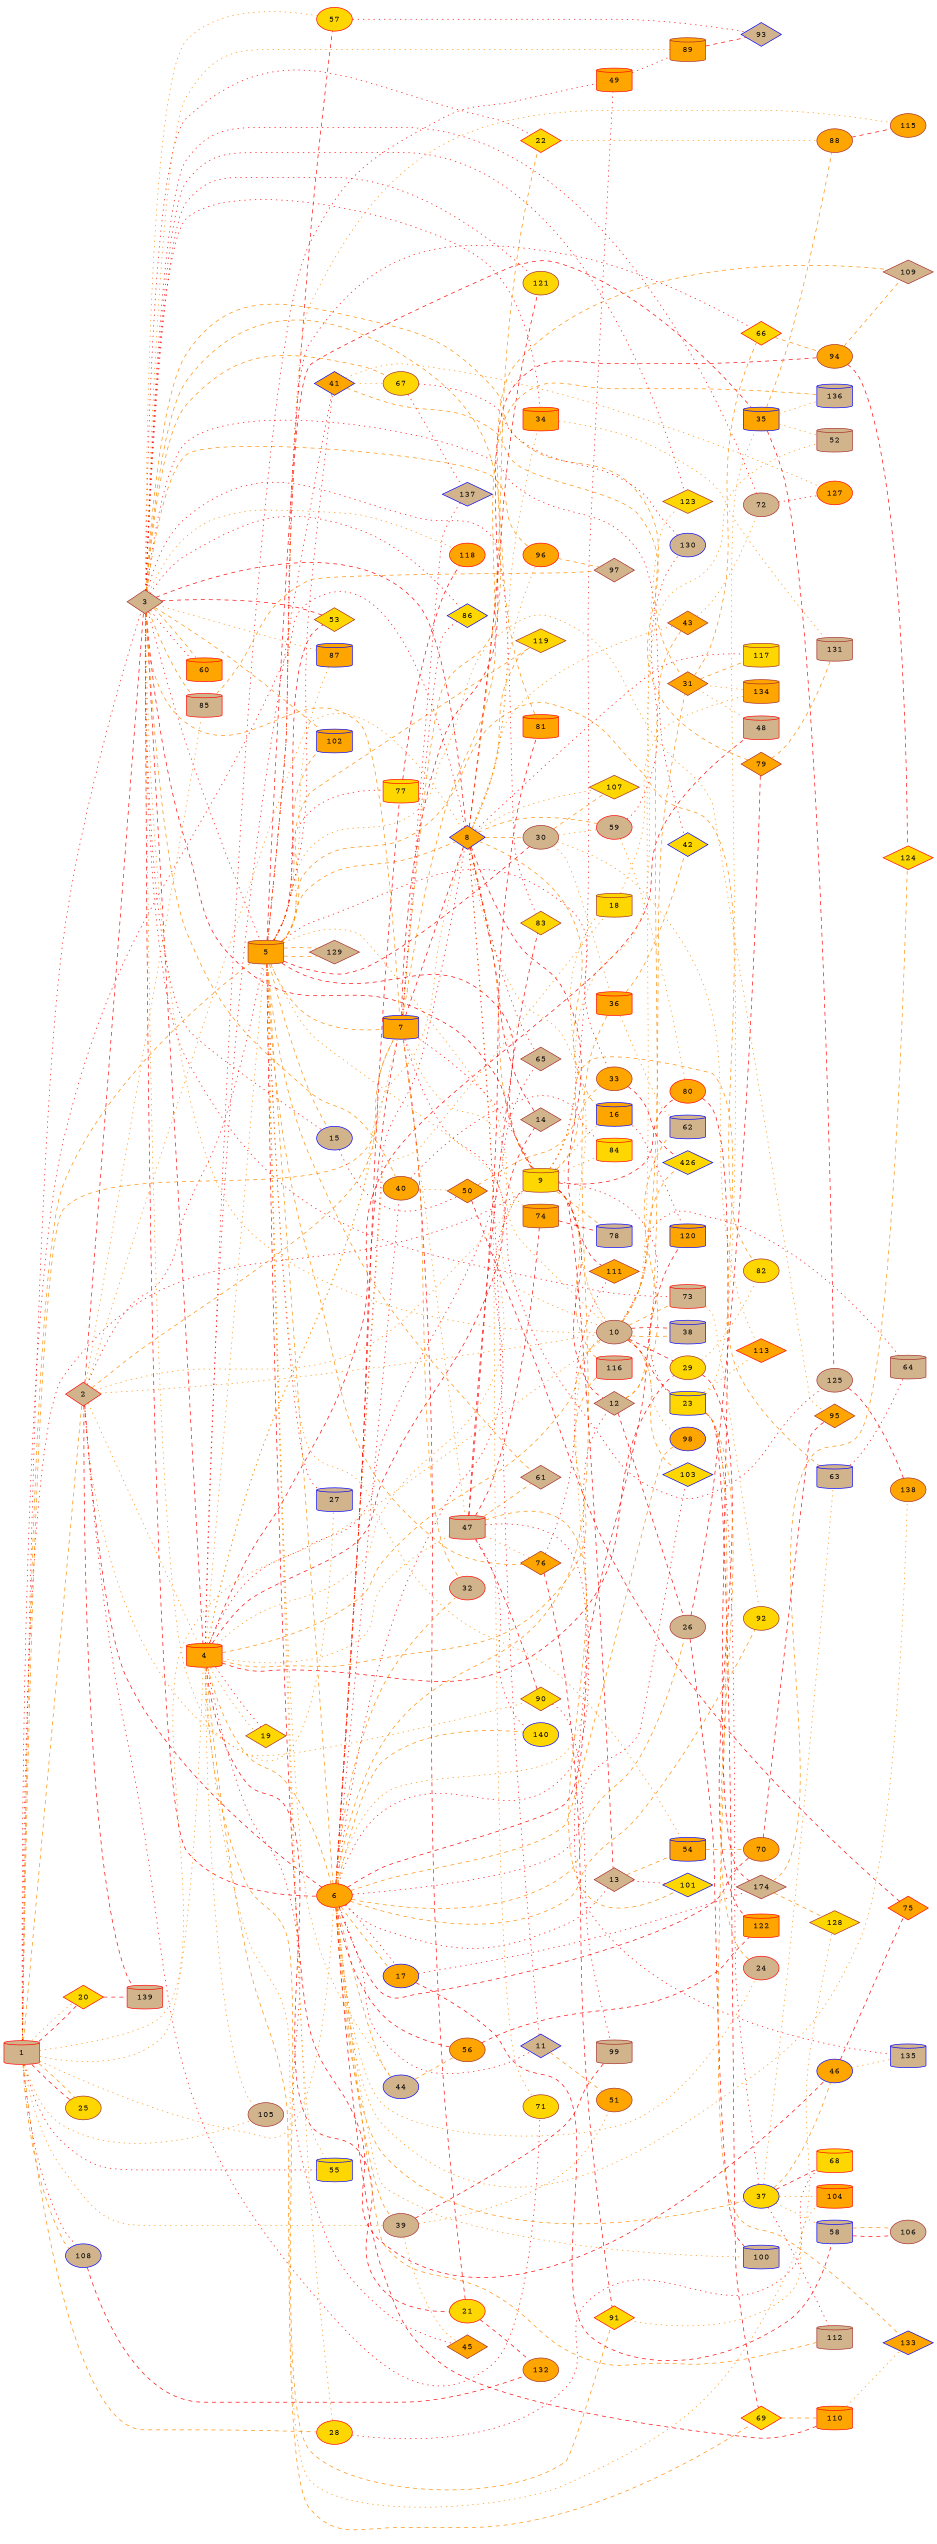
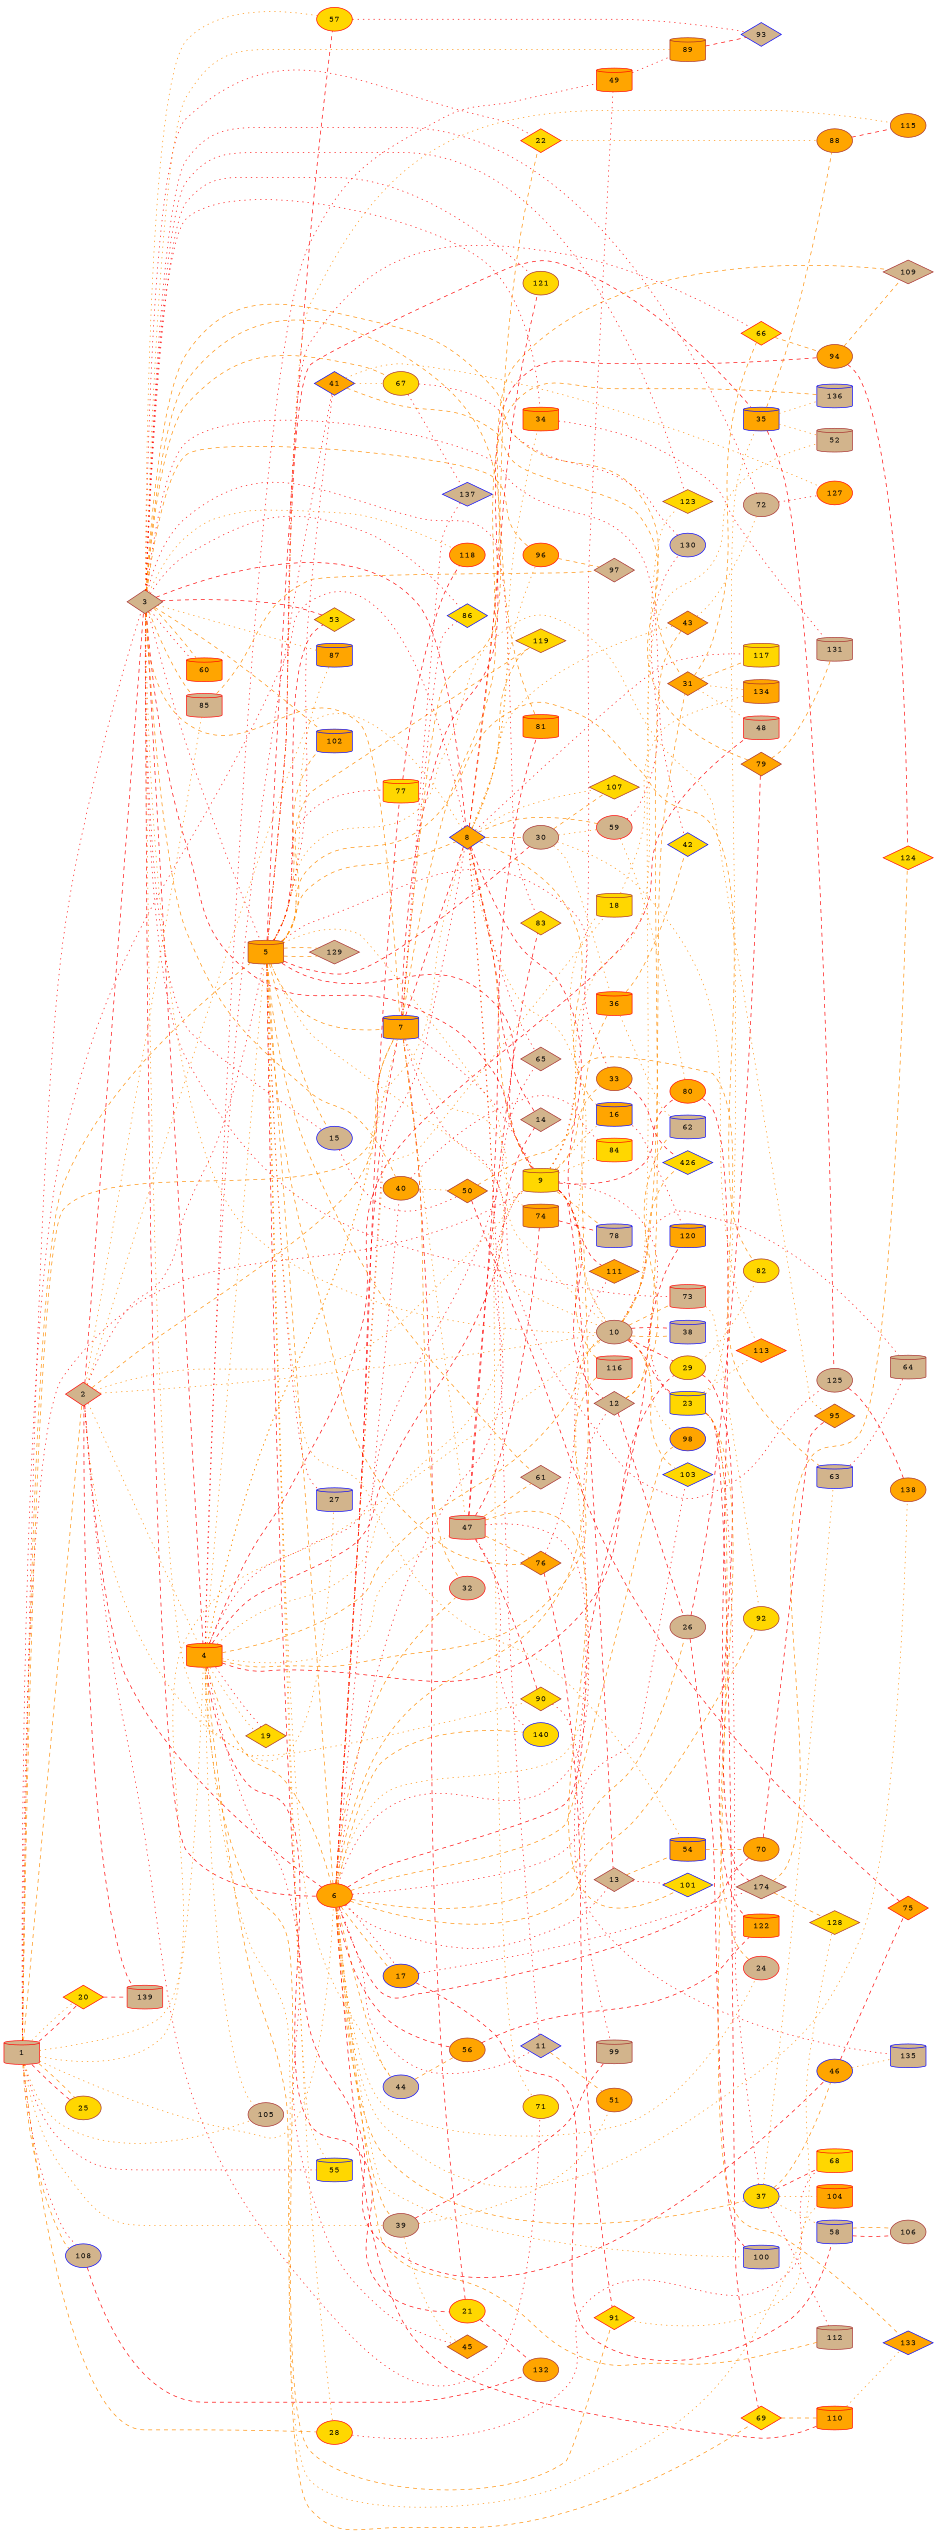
(720, 492) -> (720, 492)
(511, 1548) -> (511, 1548)
